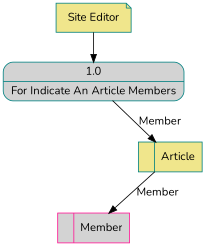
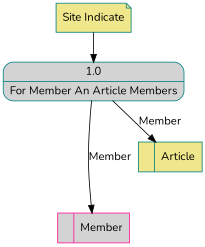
(94, 18) -> (94, 18)
(94, 91) -> (94, 91)
(135, 190) -> (89, 153)
